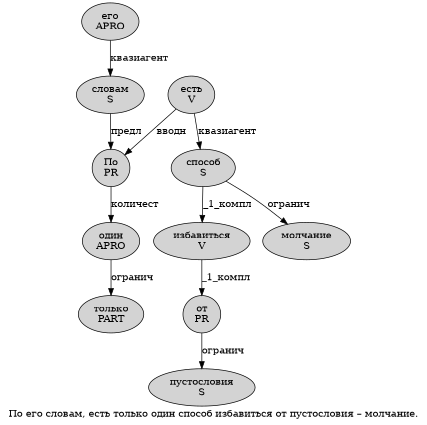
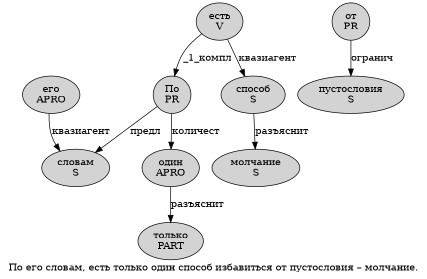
(111, 128) -> (129, 127)
(171, 131) -> (208, 58)
(289, 204) -> (282, 131)
(202, 241) -> none
(132, 278) -> (197, 204)
